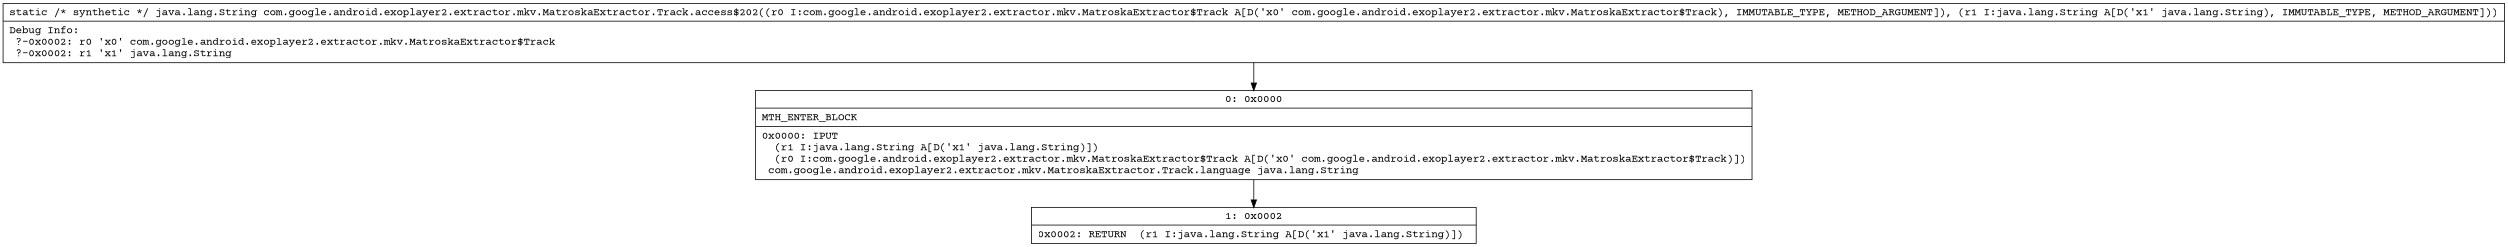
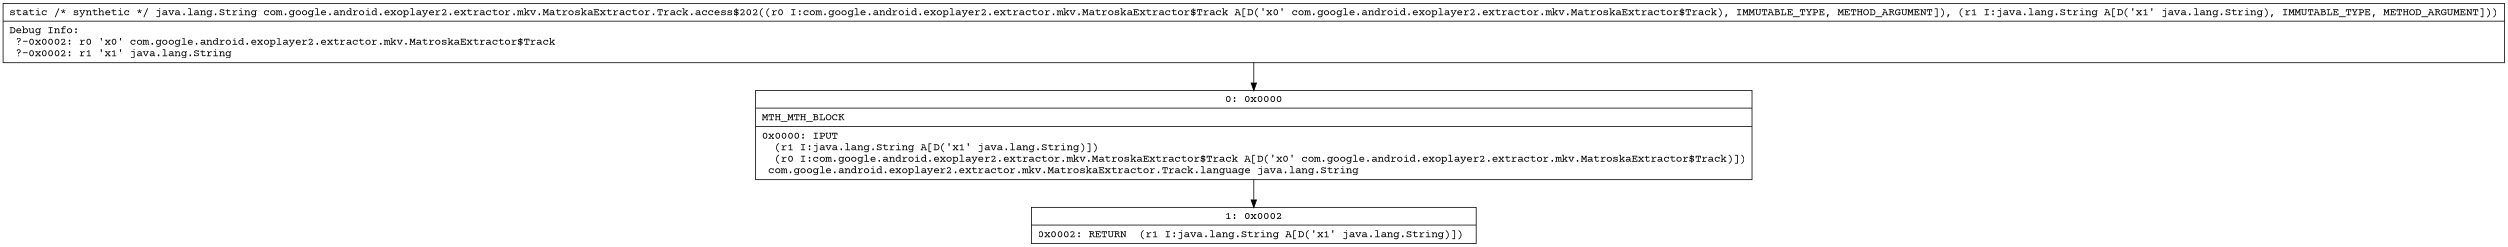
(809, 117) -> (803, 117)
